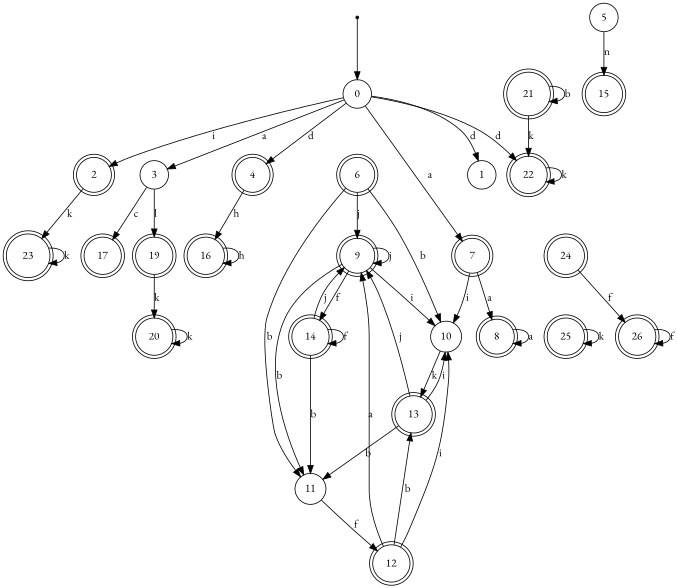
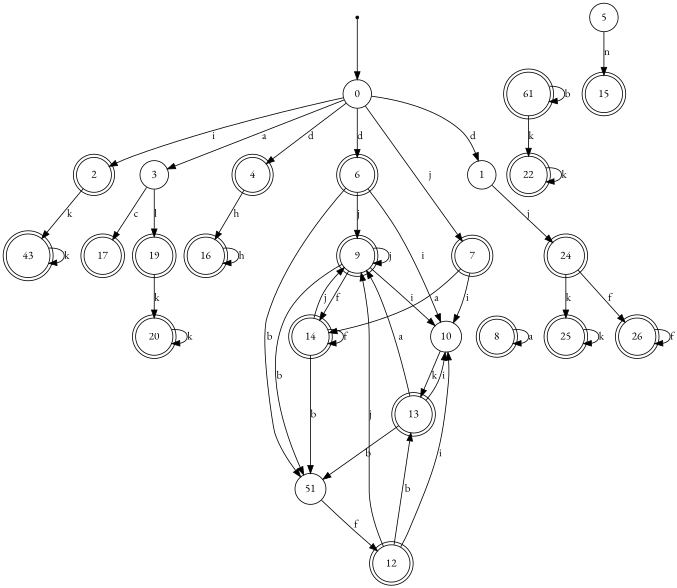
(529, 94) -> (529, 94)
(453, 118) -> (357, 129)
(430, 175) -> (430, 175)
none -> (519, 211)
(28, 256) -> (28, 256)
(423, 256) -> (423, 256)
(484, 292) -> (404, 310)
none -> (566, 292)
(401, 337) -> (401, 337)
(371, 414) -> (371, 414)
(310, 489) -> (310, 489)
